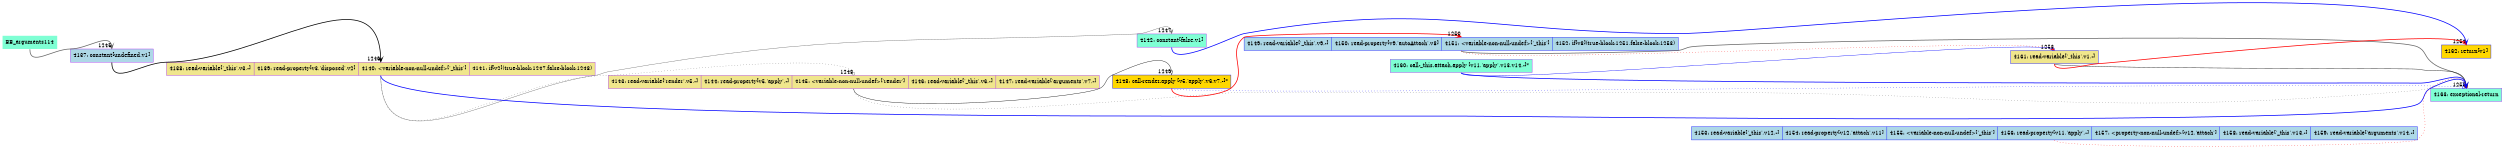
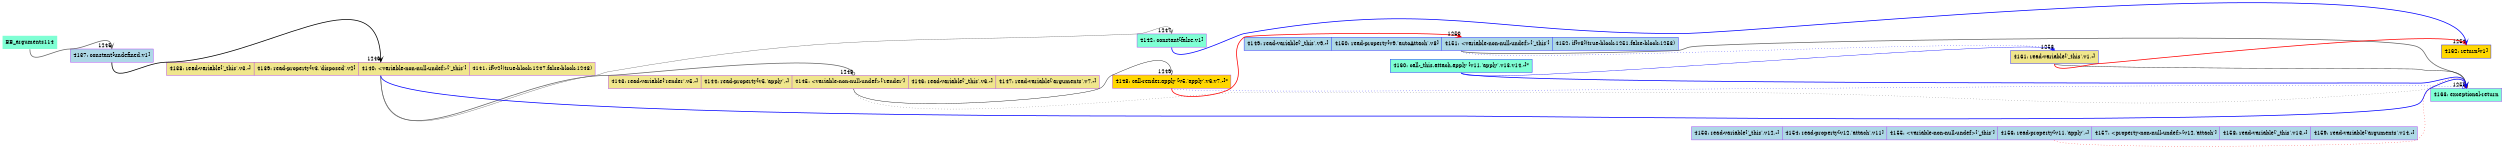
(1756, 51) -> (1756, 51)
(1461, 66) -> (1461, 66)
(613, 75) -> (613, 75)
(1172, 82) -> (1172, 82)
(2054, 133) -> (2054, 133)
